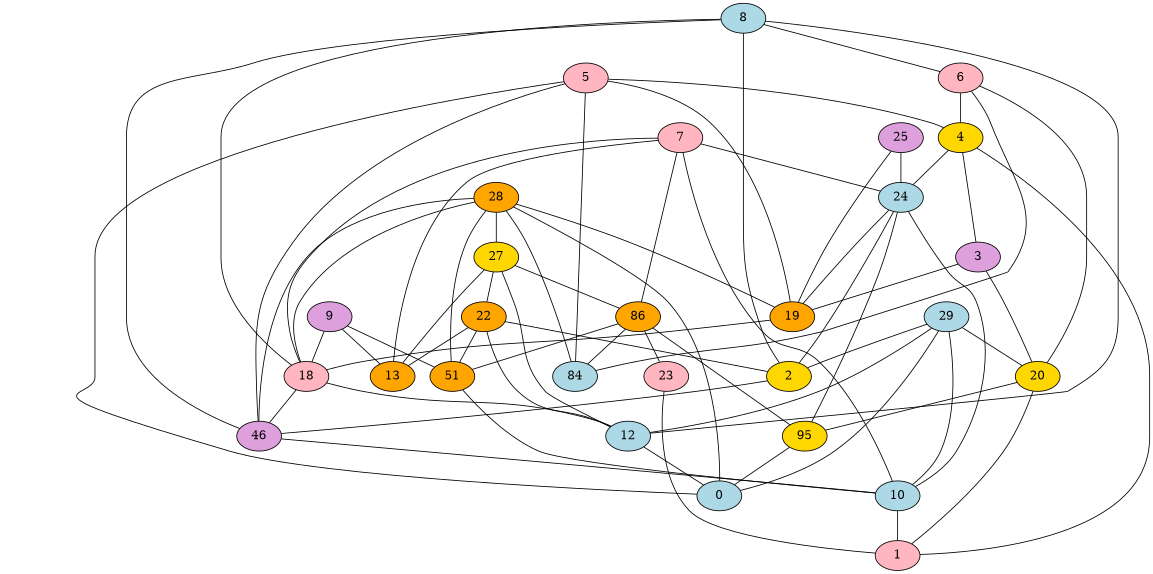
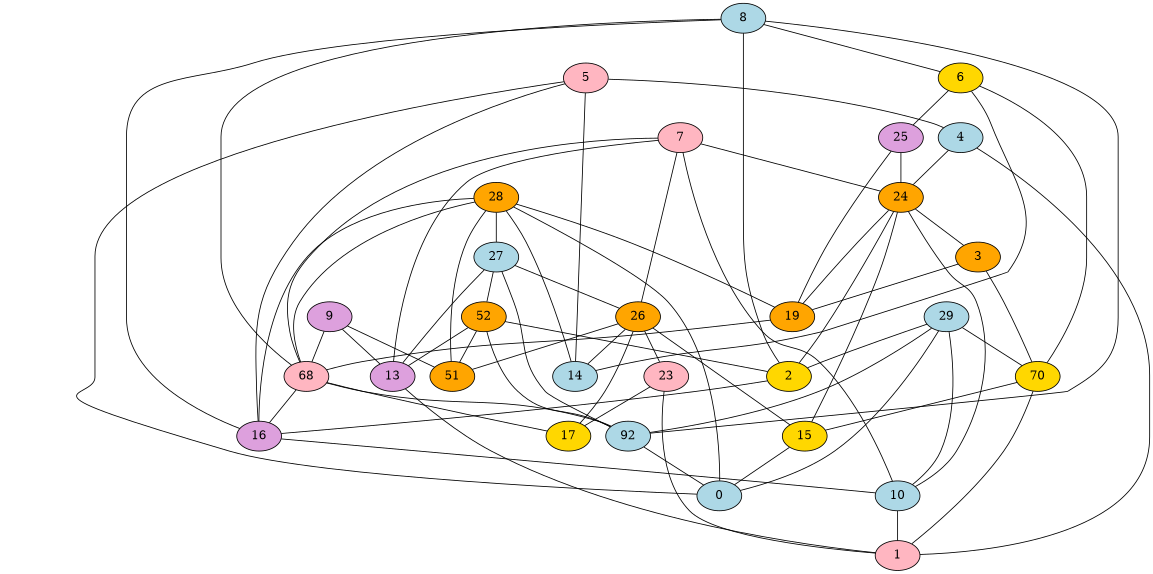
(961, 78) -> (961, 78)
(961, 108) -> (931, 108)
(961, 138) -> (961, 138)
(729, 144) -> none
(901, 197) -> (901, 197)
(969, 197) -> (939, 227)
(496, 257) -> (496, 257)
(978, 257) -> (978, 257)
(484, 317) -> (484, 317)
(638, 317) -> (638, 317)
(306, 376) -> (306, 376)
(393, 376) -> (393, 376)
(575, 376) -> (575, 376)
(1038, 376) -> (1038, 376)
(259, 436) -> (259, 436)
none -> (568, 436)
(628, 436) -> (628, 436)
(805, 436) -> (805, 436)
(582, 460) -> none
none -> (628, 504)
